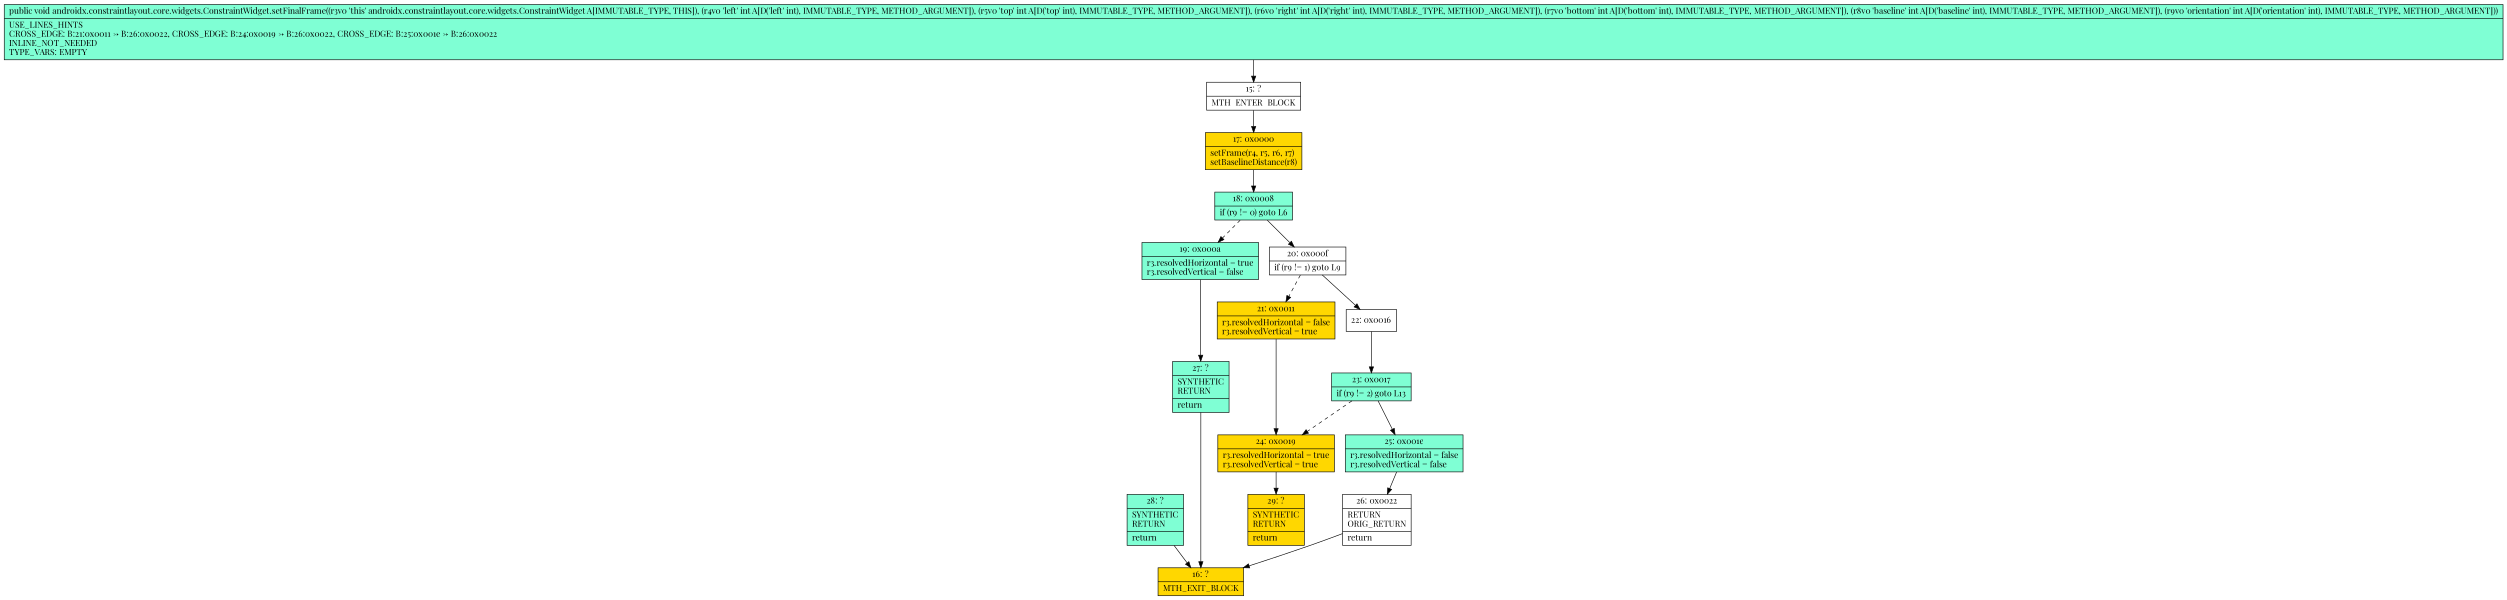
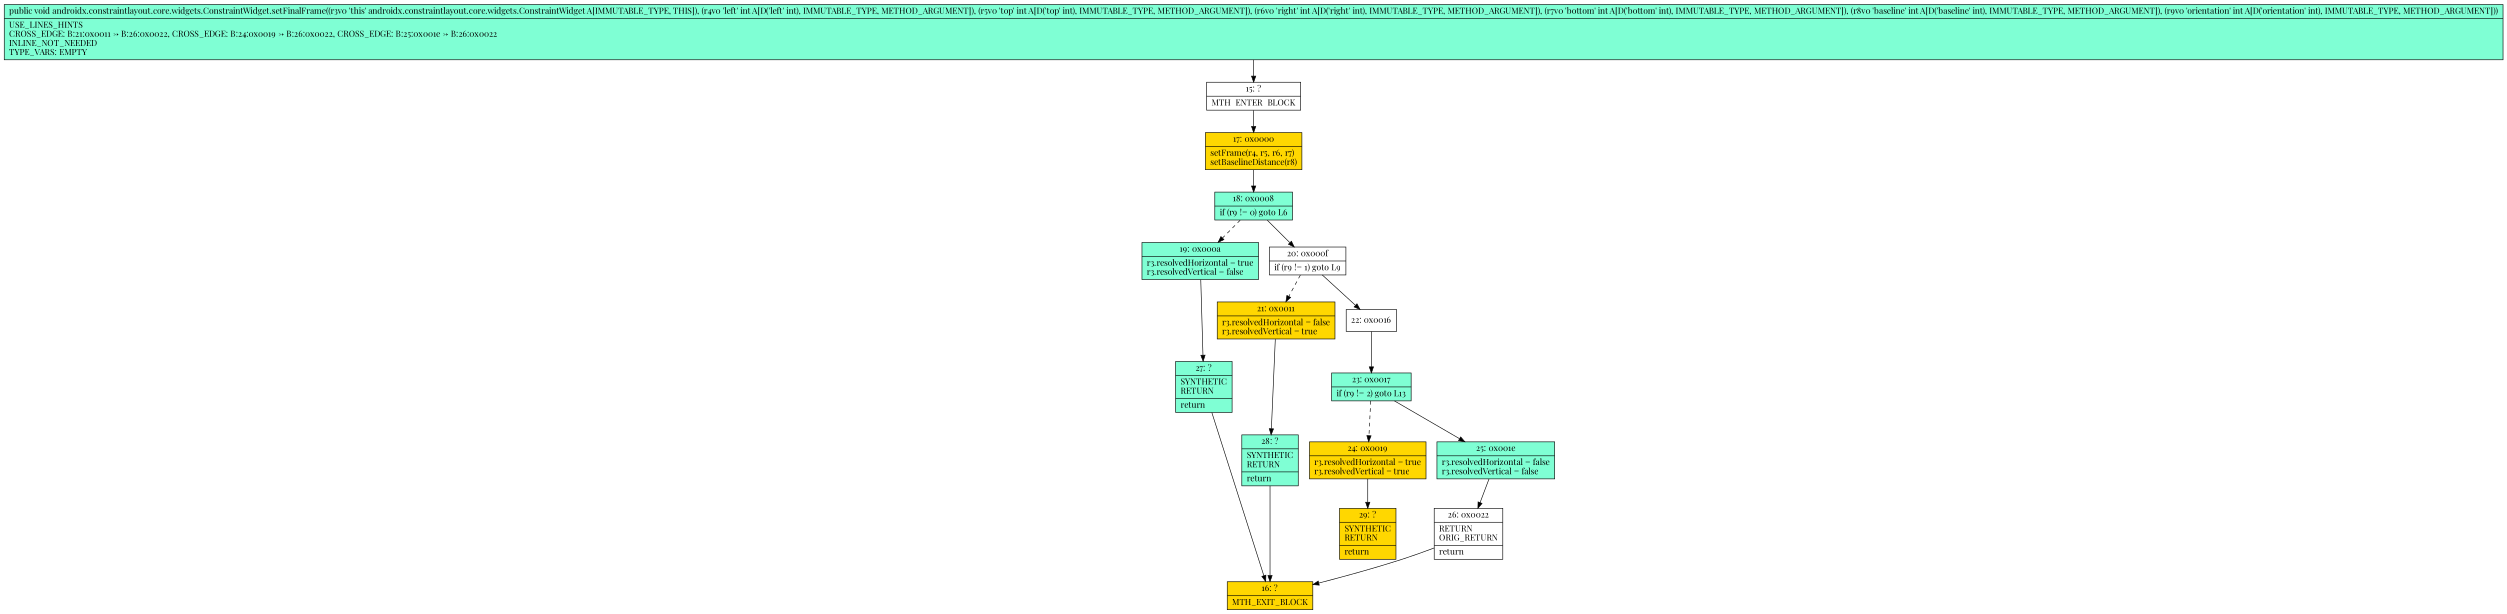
(1276, 384) -> (1273, 384)
